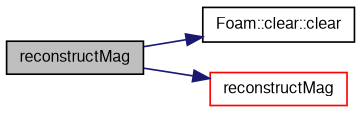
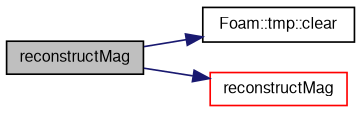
(279, 25) -> (279, 25)
